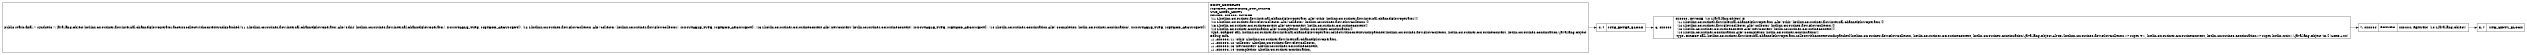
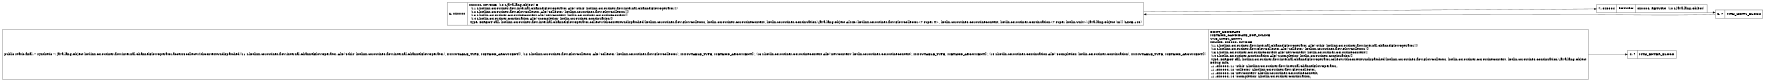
(1648, 28) -> (1431, 15)
